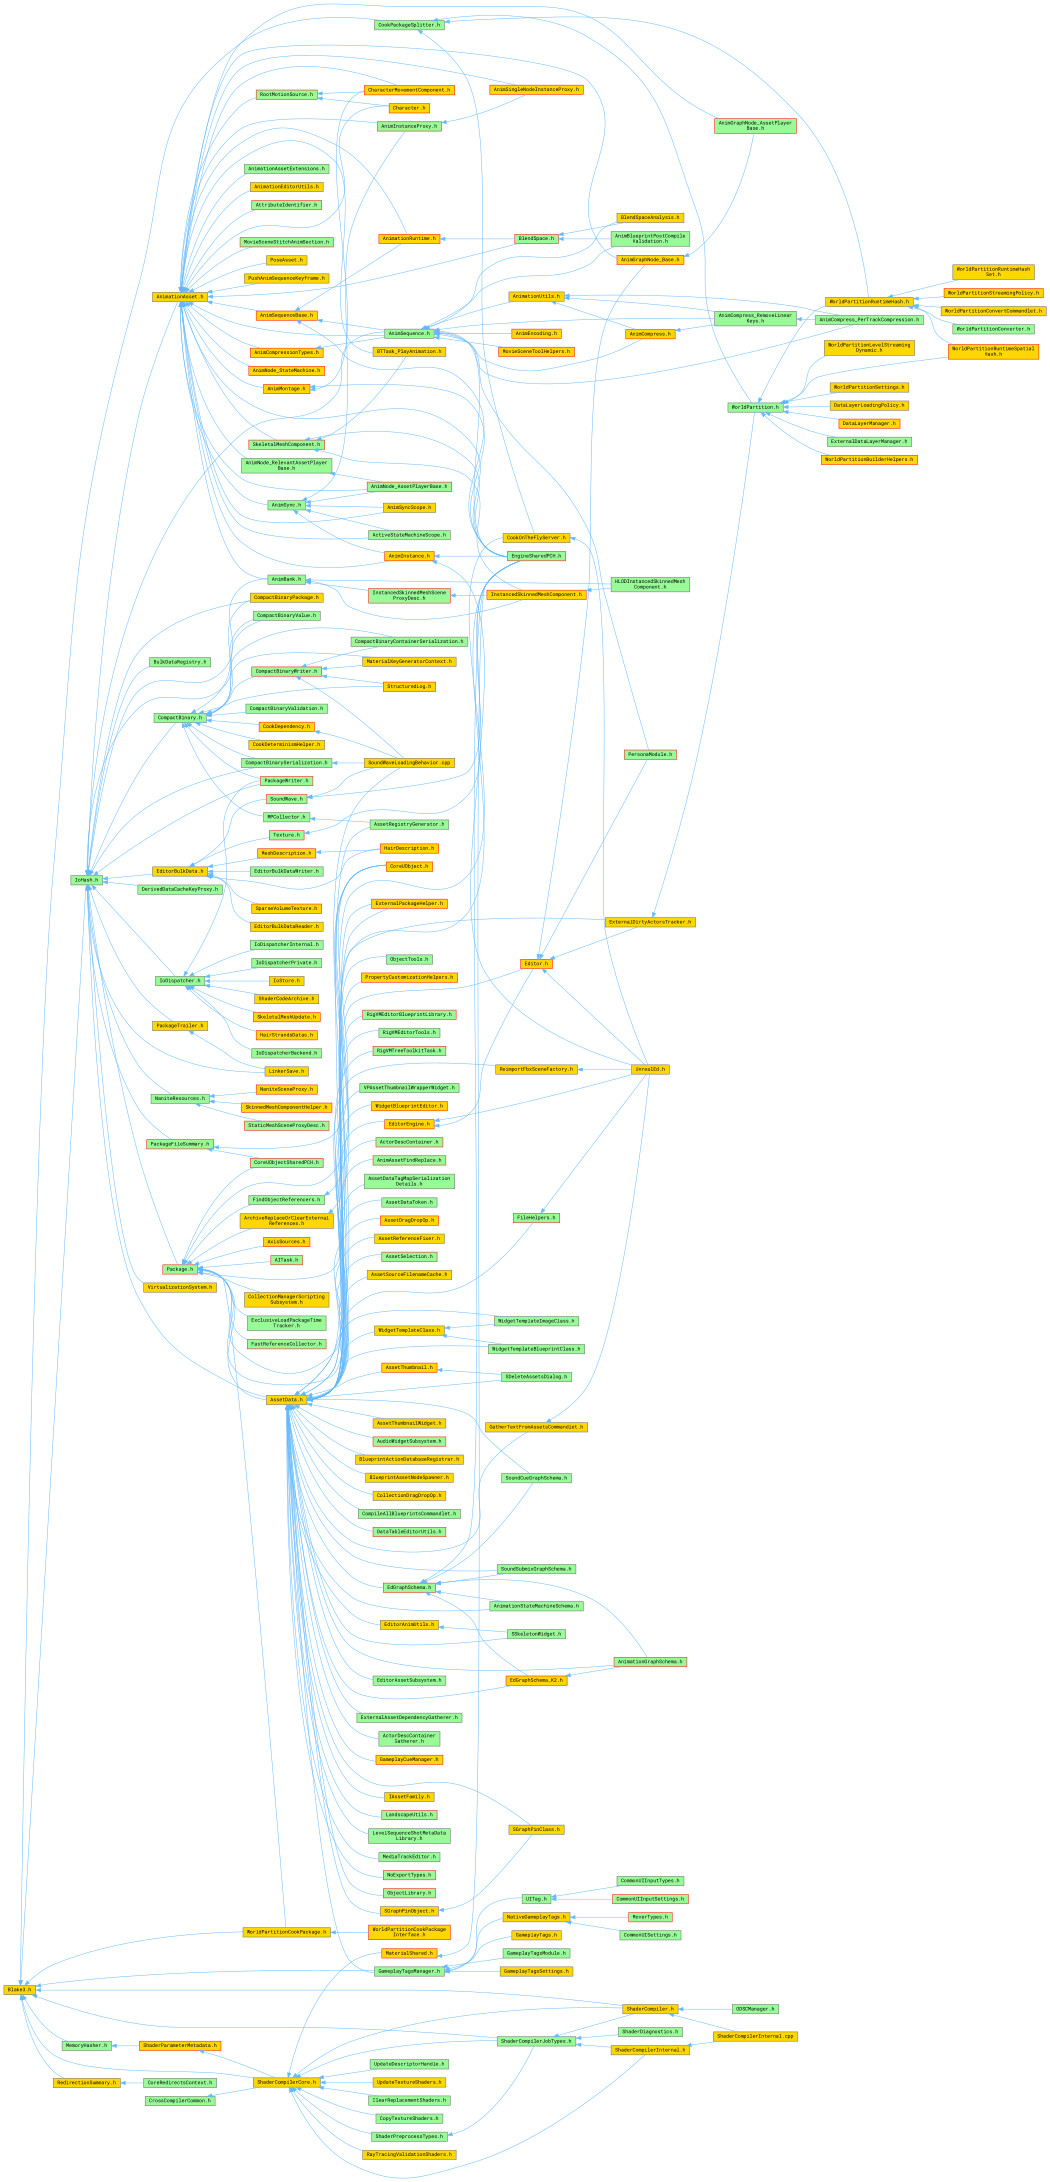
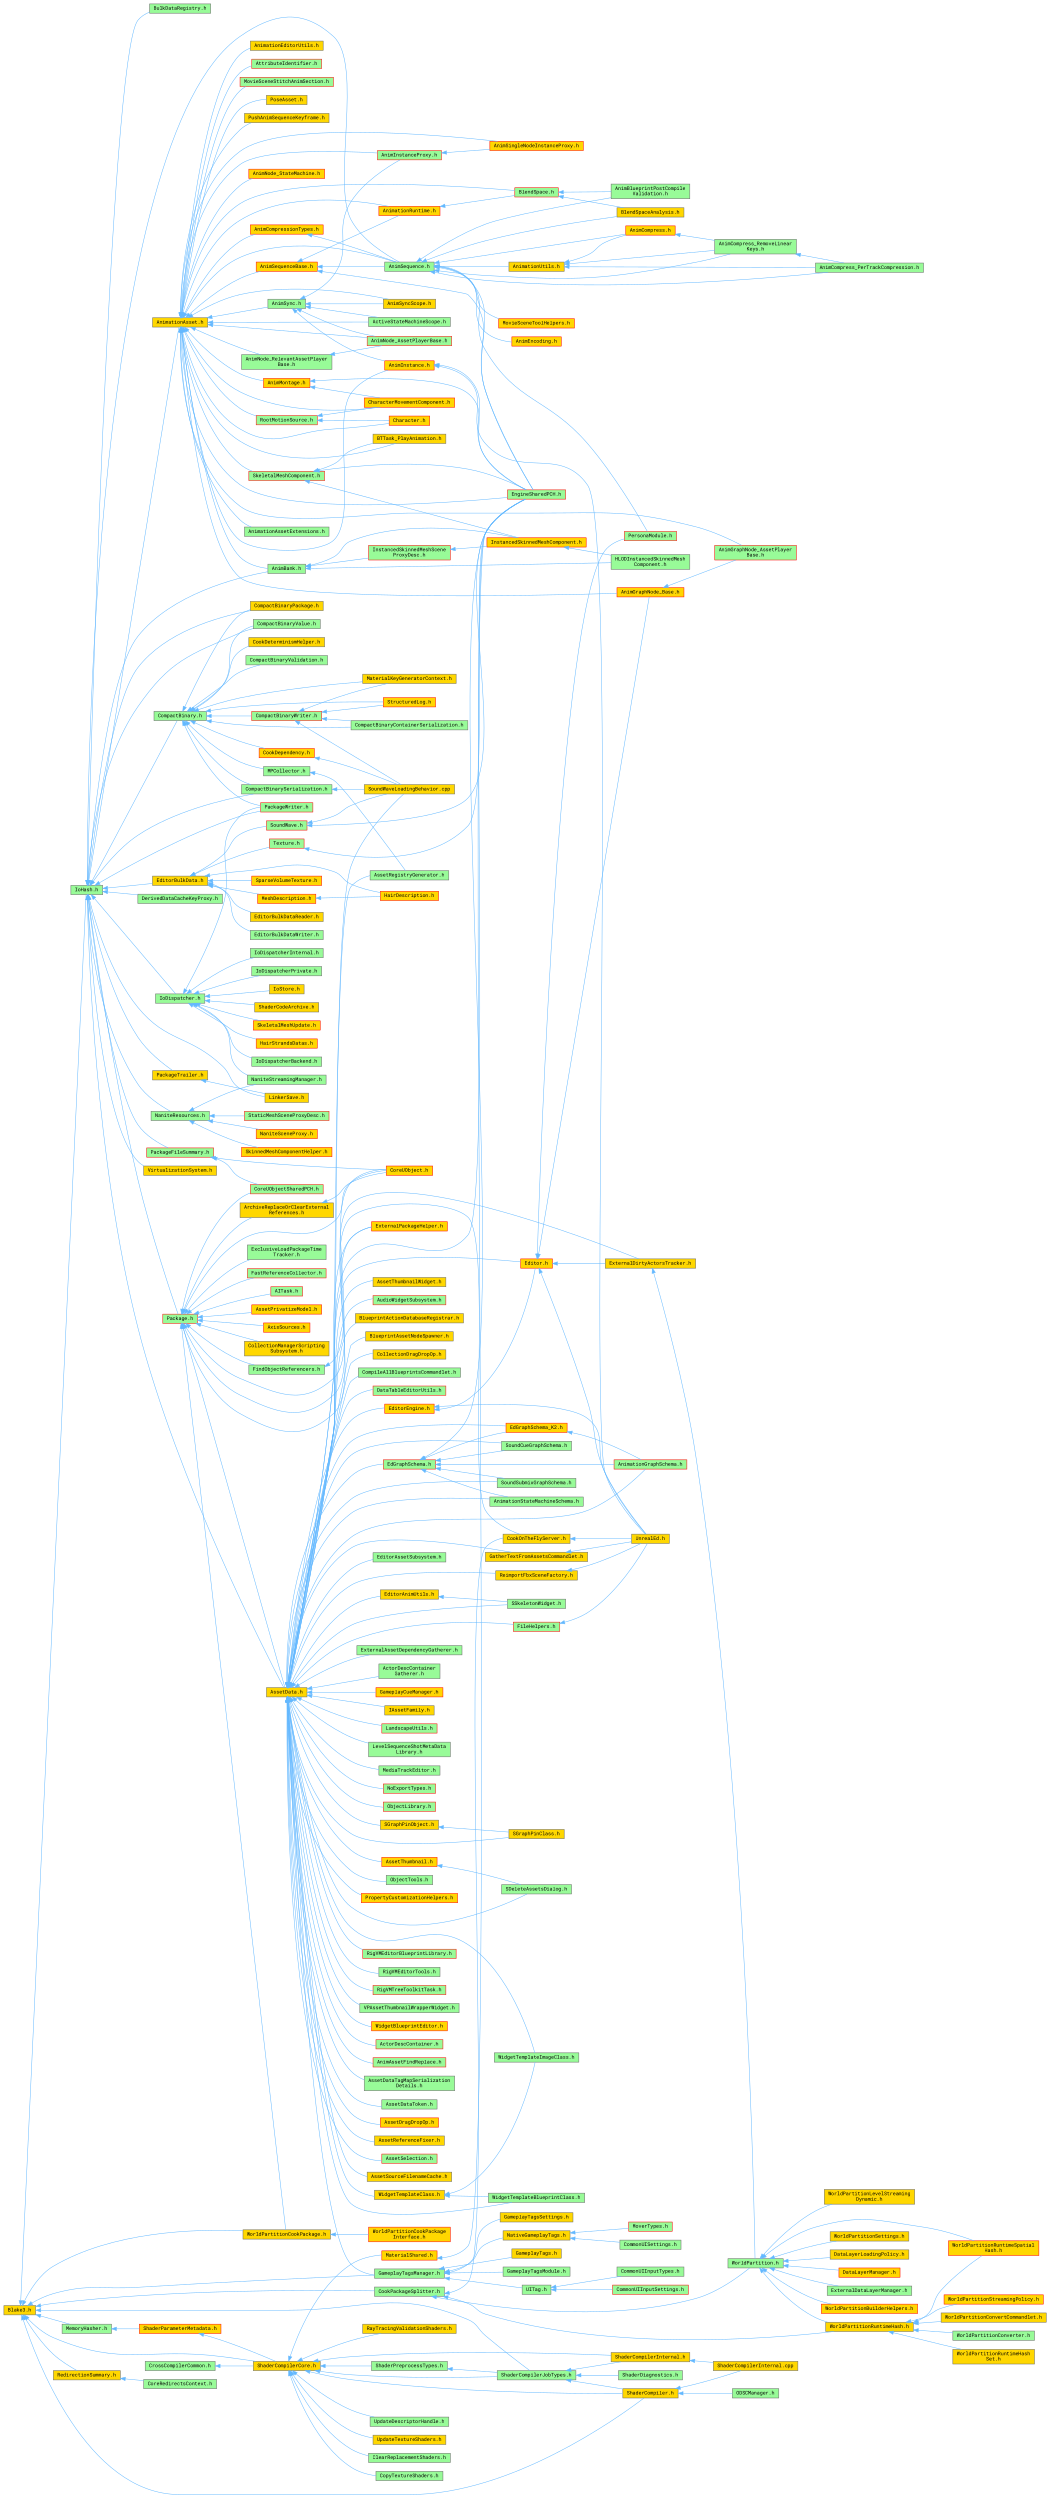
none -> (287, 1080)
none -> (287, 1309)
